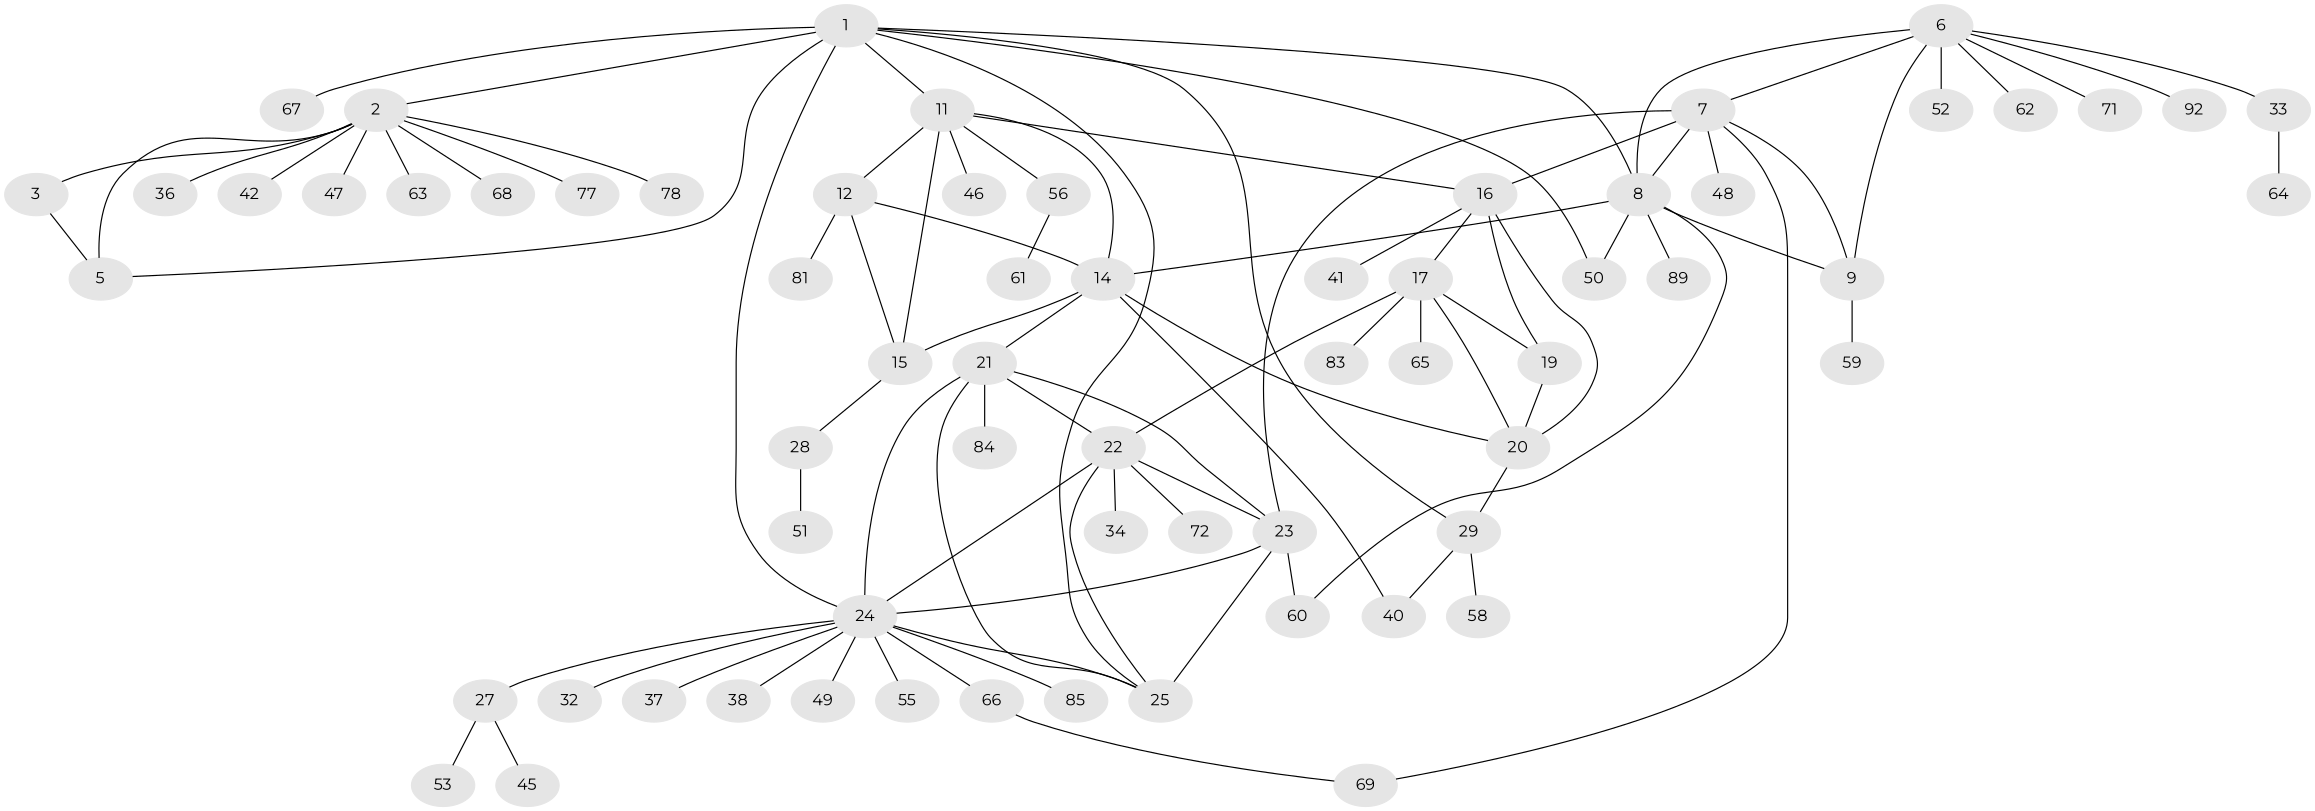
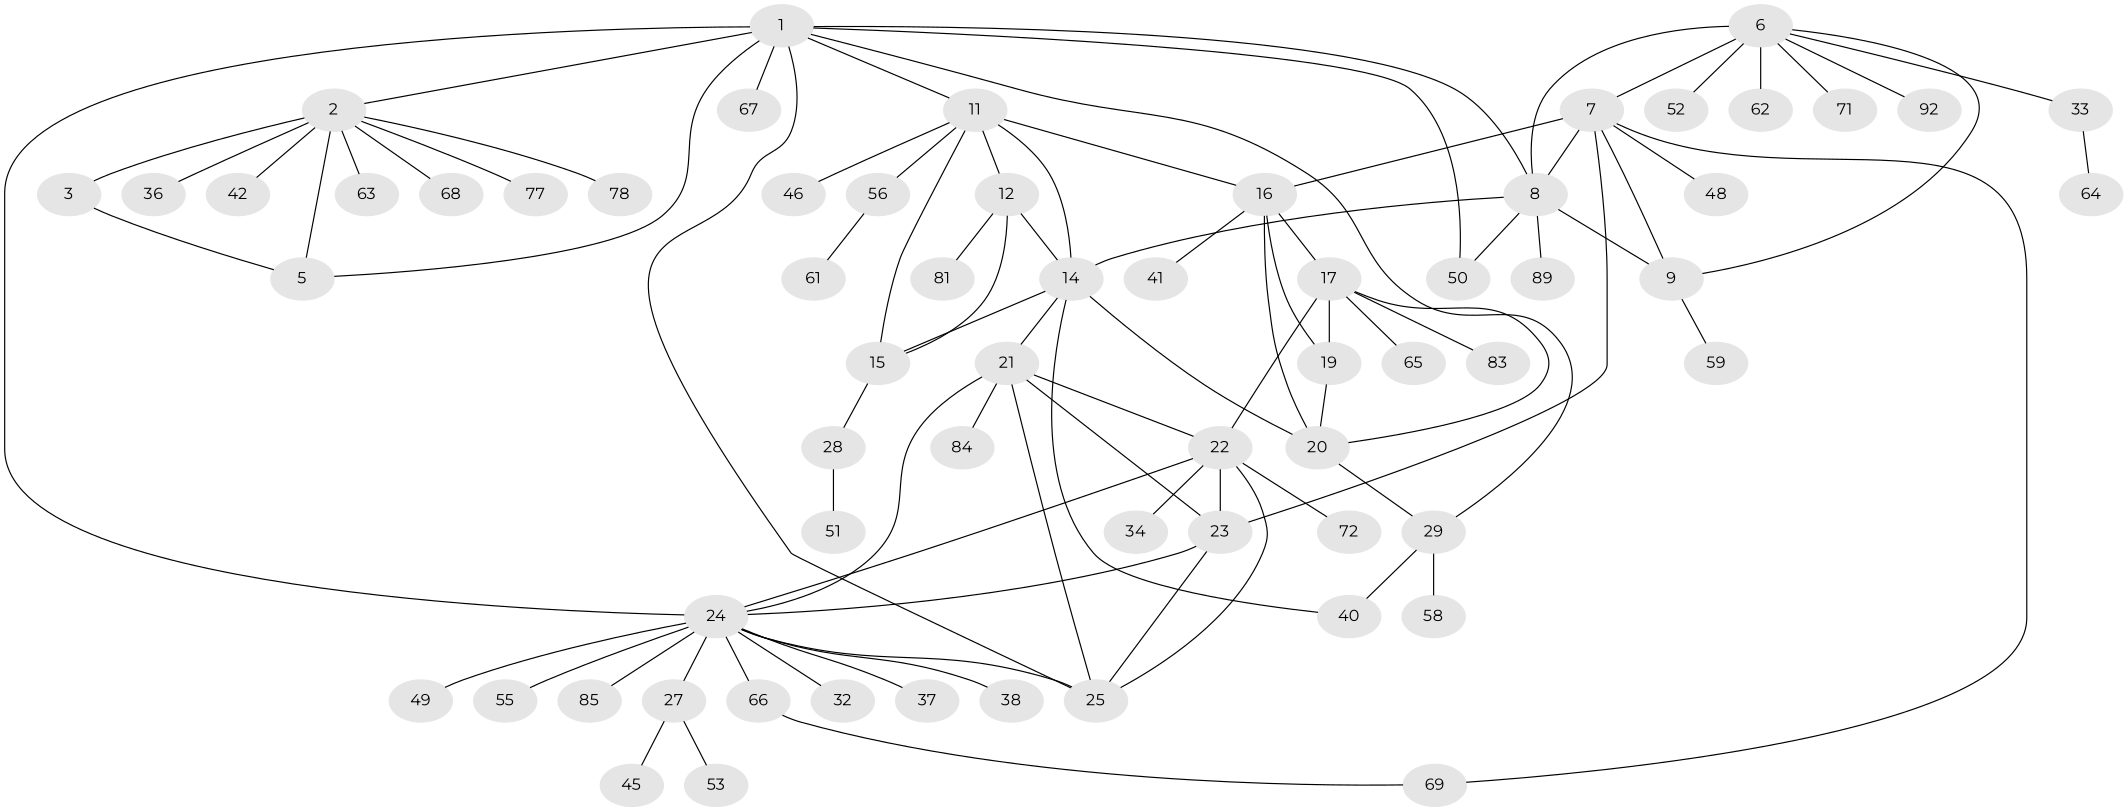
(334, 195) -> none
(1298, 617) -> none
